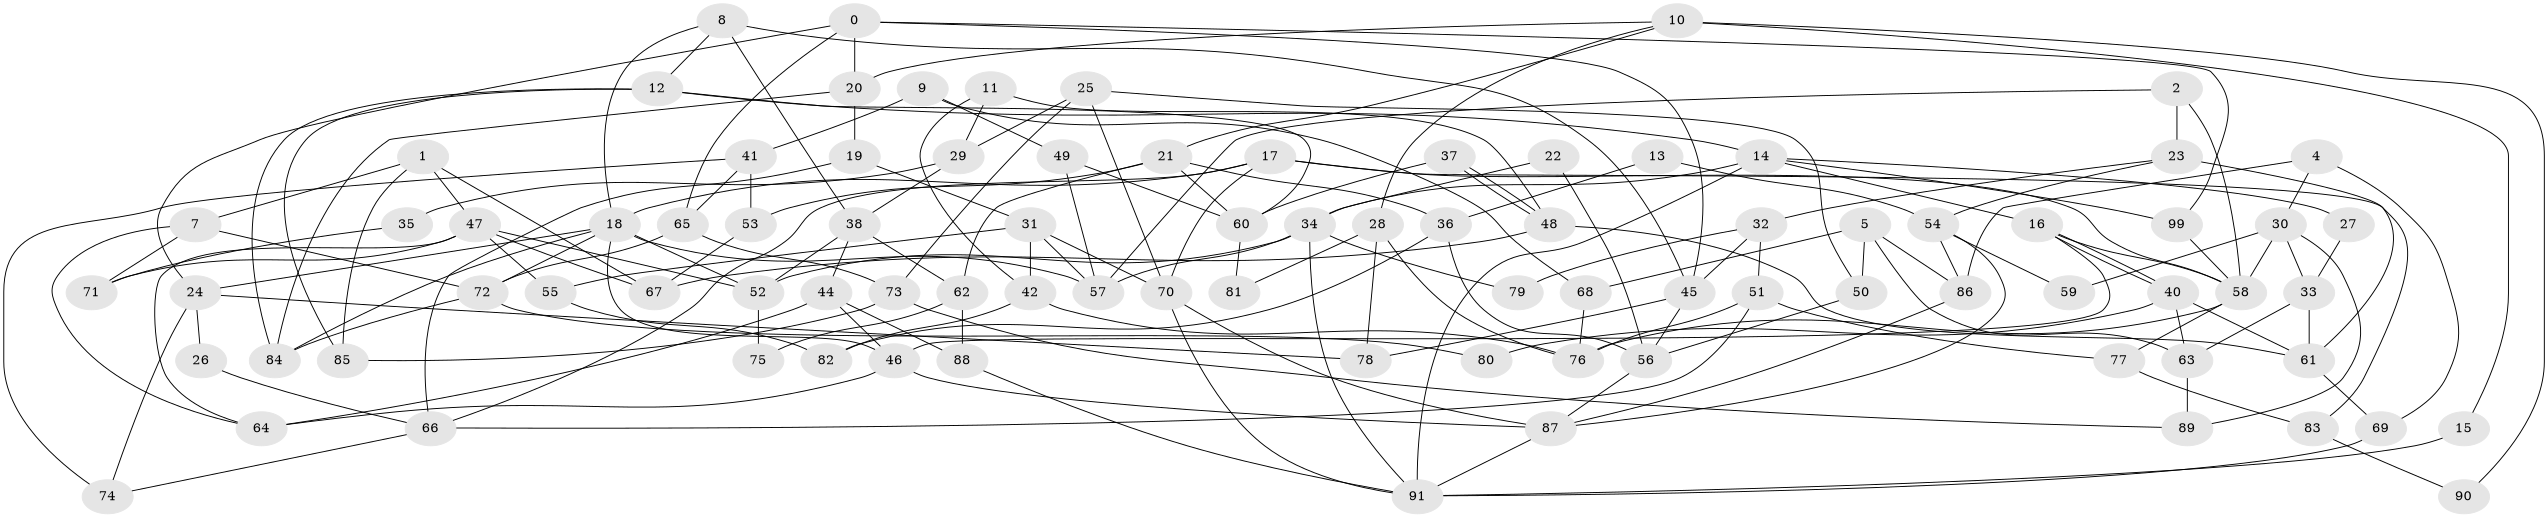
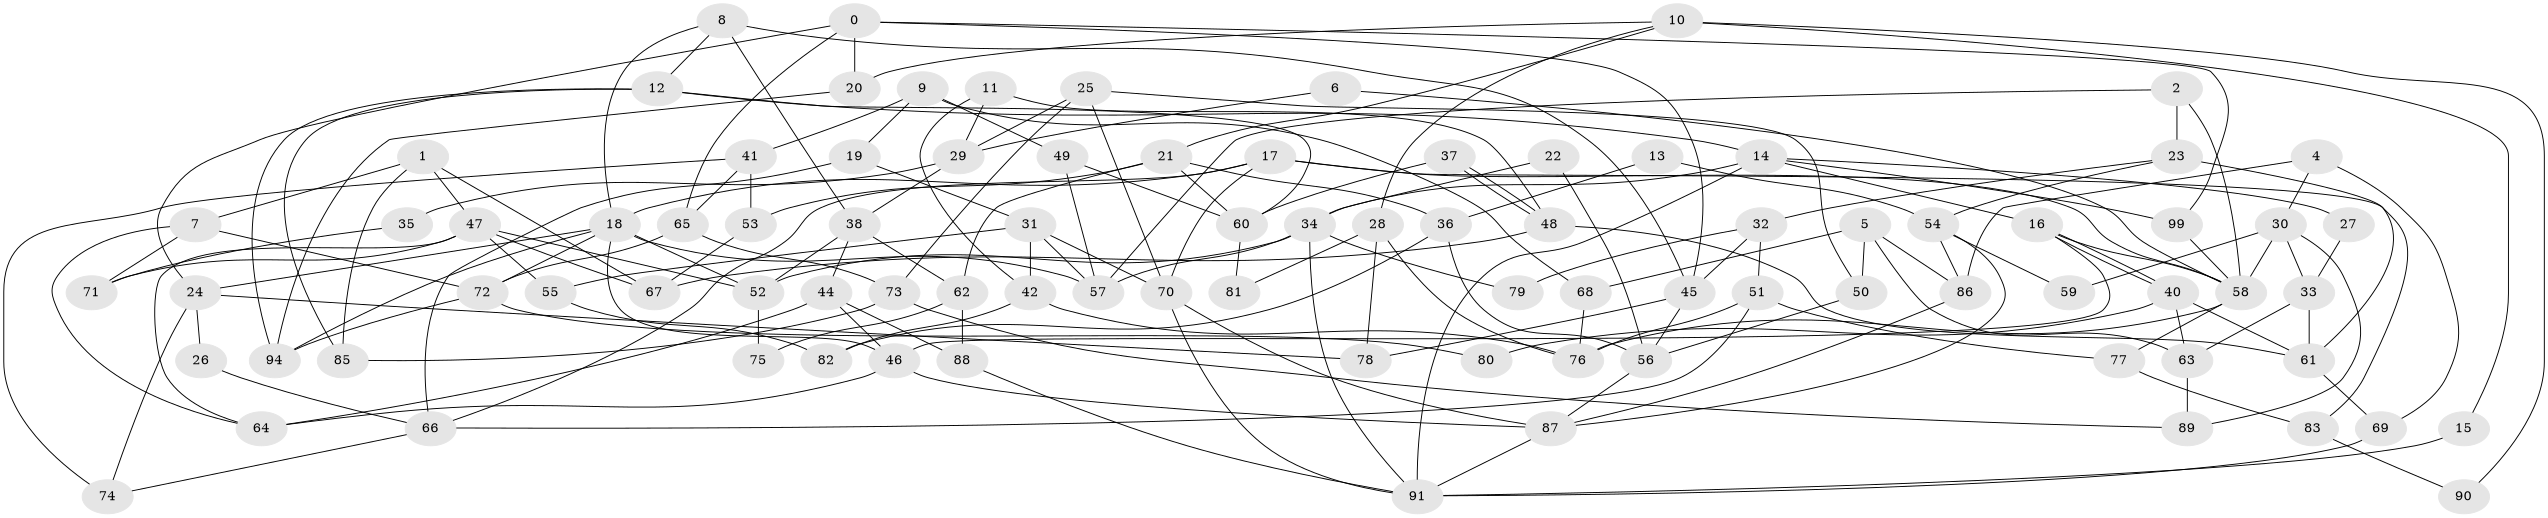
none -> (1335, 89)
(855, 125) -> (889, 123)
(275, 361) -> (275, 361)
